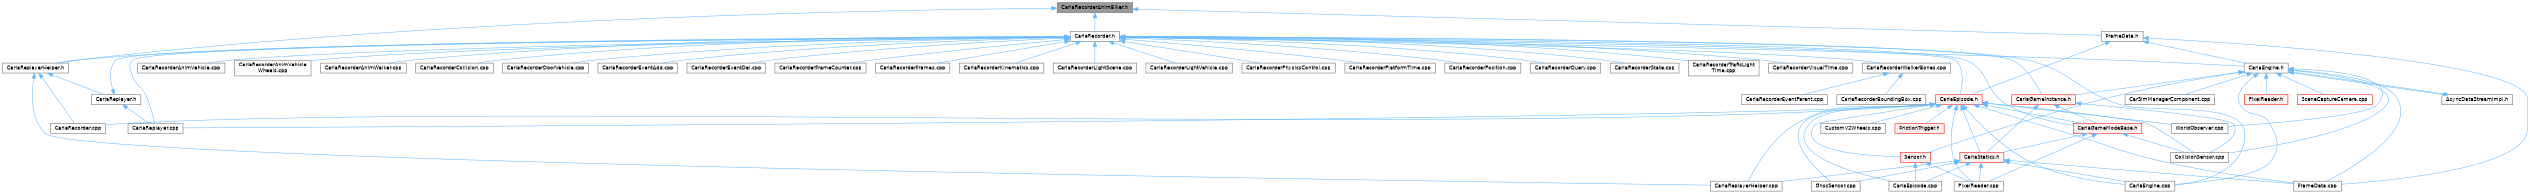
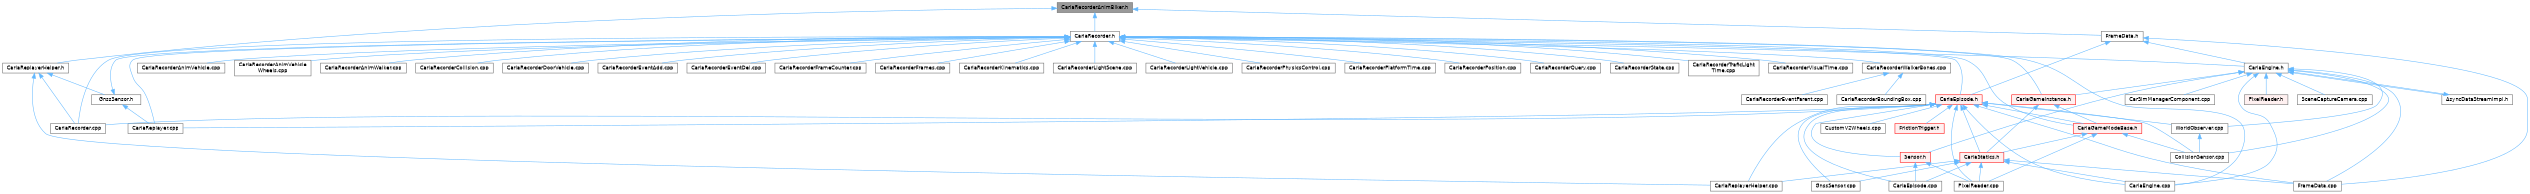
(560, 42) -> (473, 41)
(116, 100) -> (116, 100)
(2266, 100) -> (2266, 100)
(2335, 100) -> (2335, 100)
(2178, 114) -> (2200, 146)
